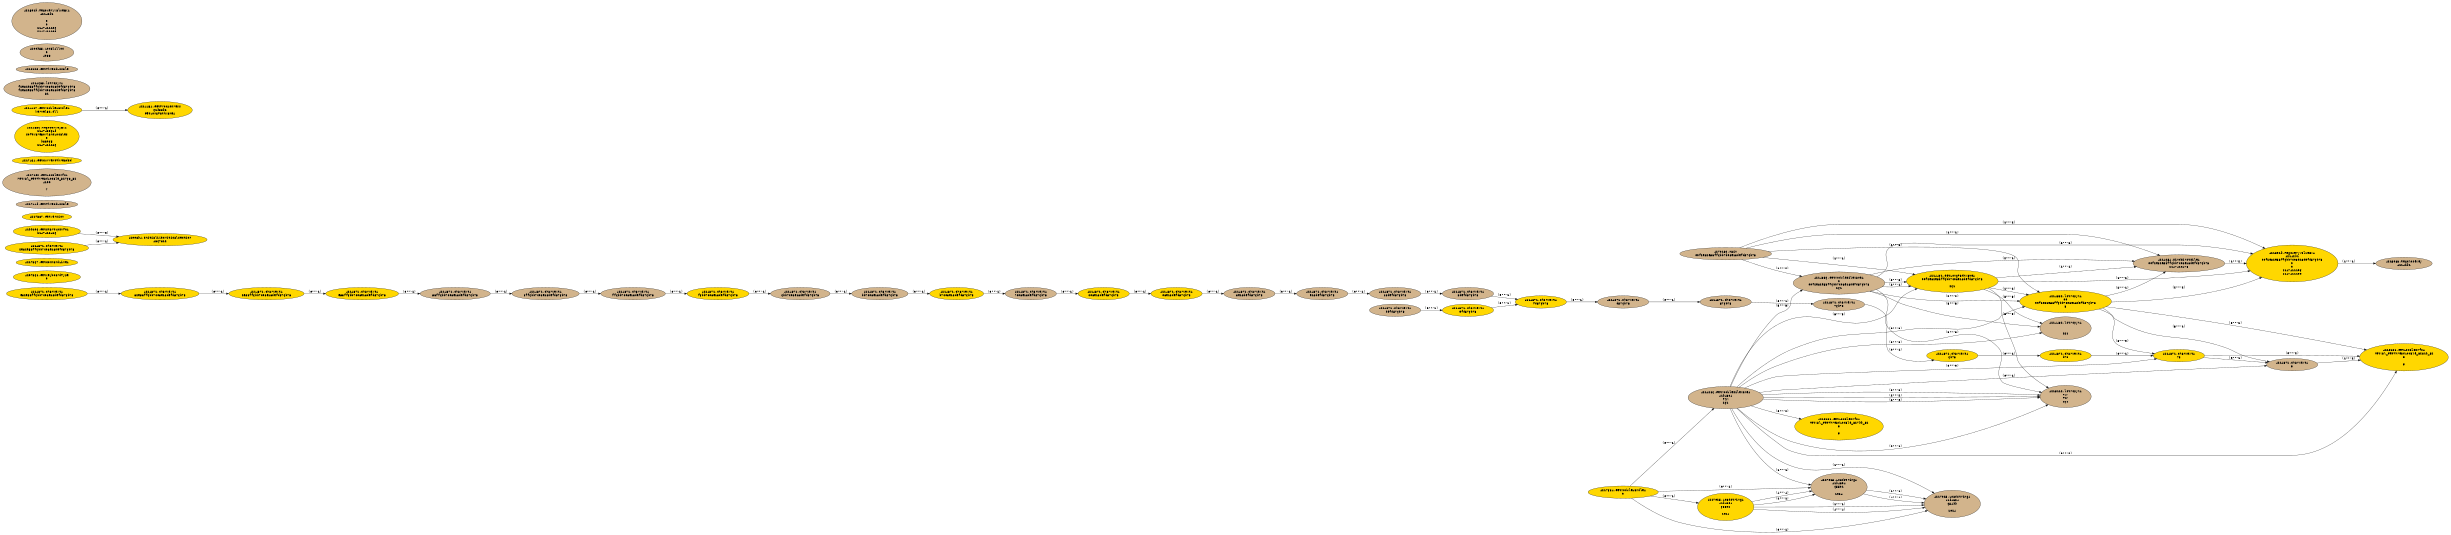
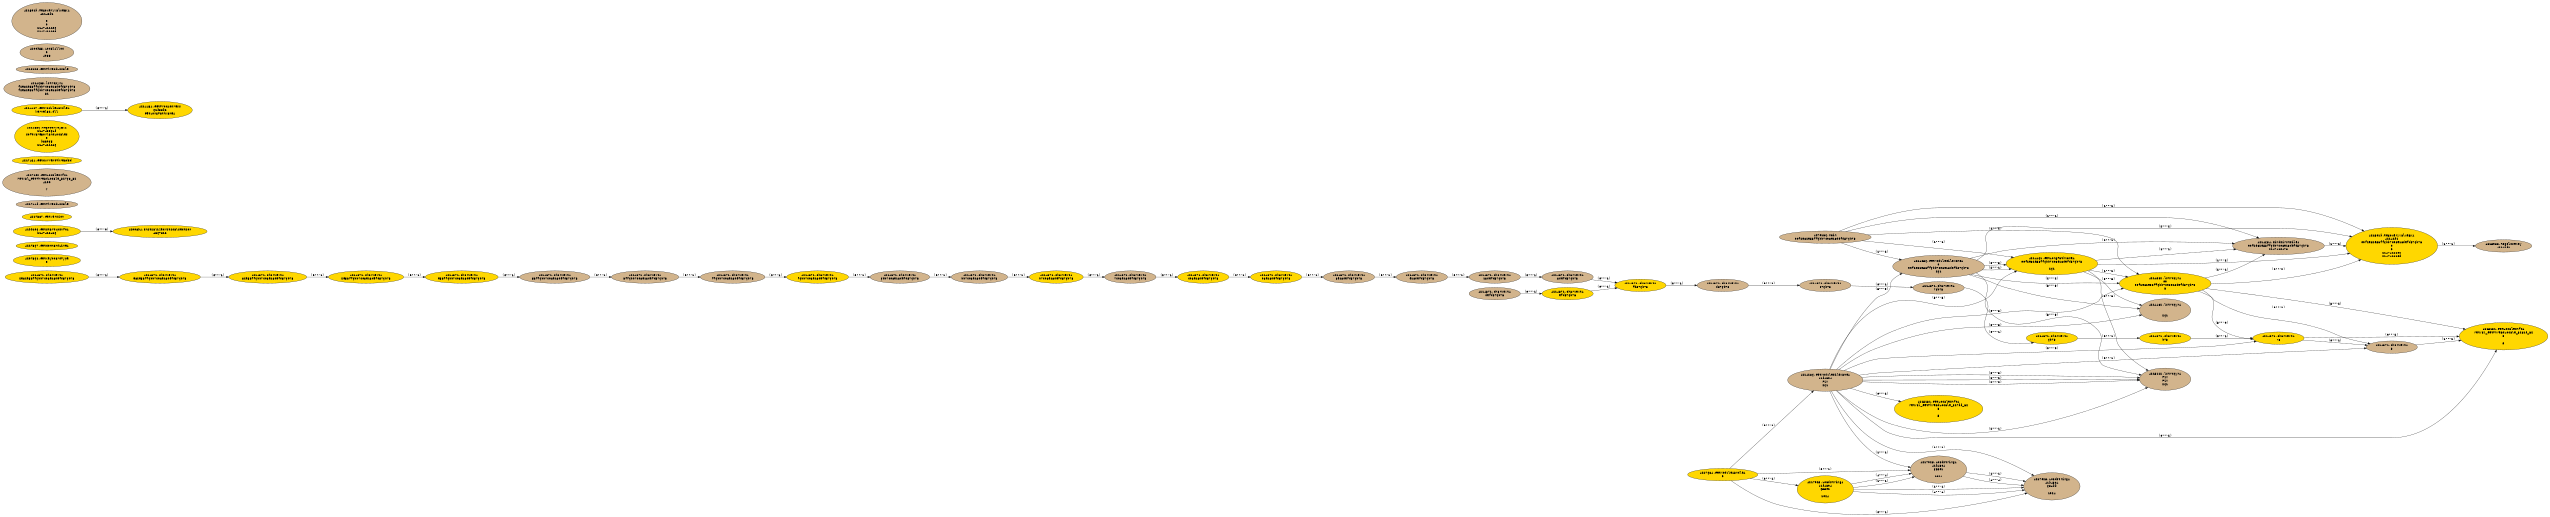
(100, 244) -> (103, 277)
